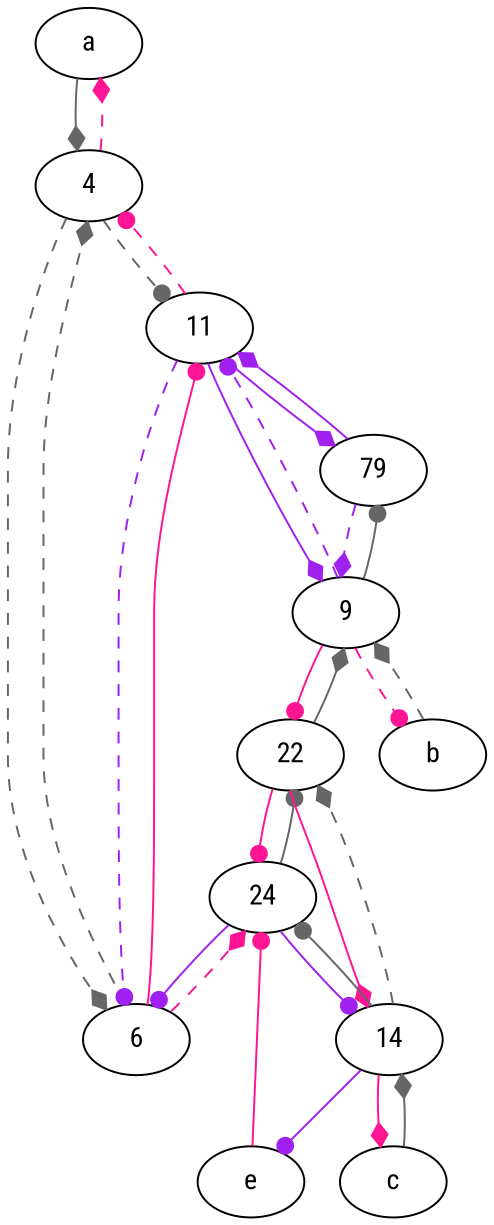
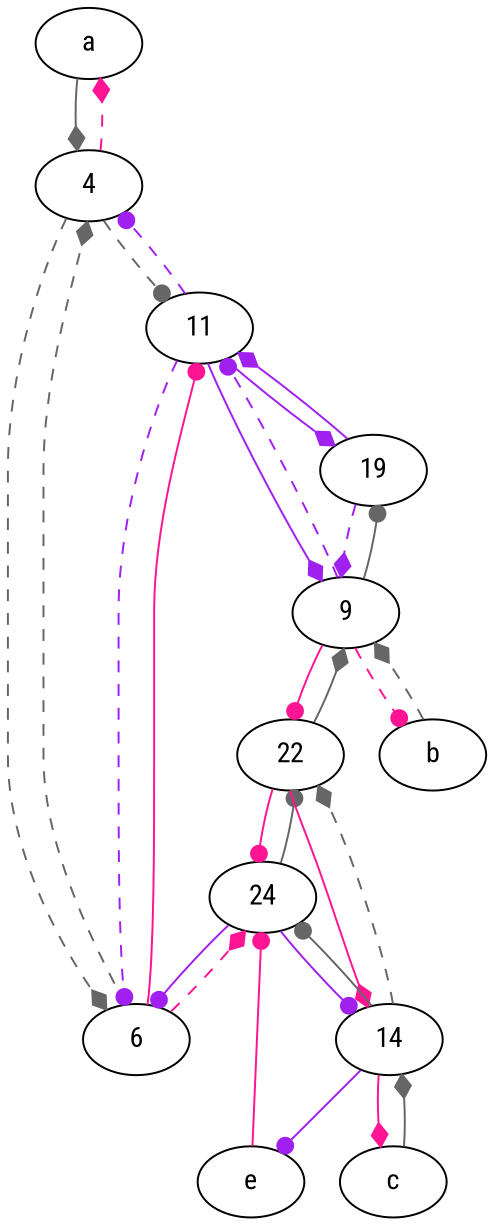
(159, 259) -> (159, 259)
(374, 470) -> (374, 470)
